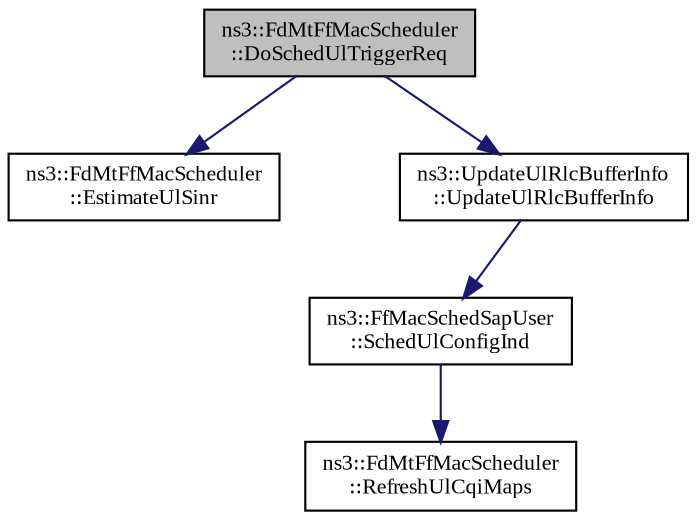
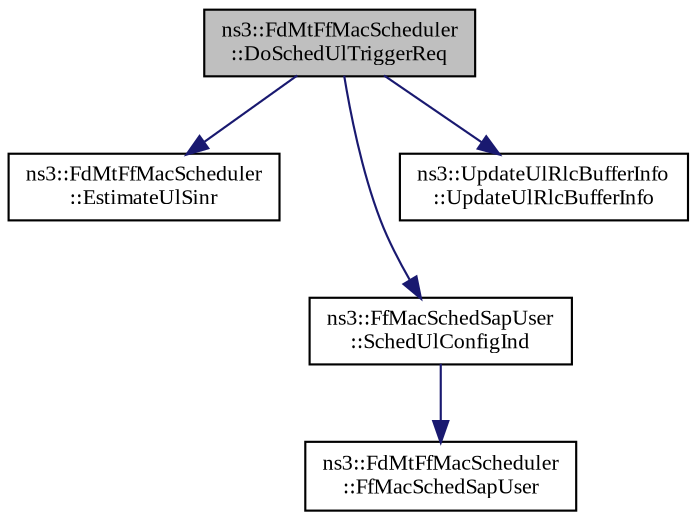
(499, 250) -> (367, 181)
(441, 476) -> (441, 476)
